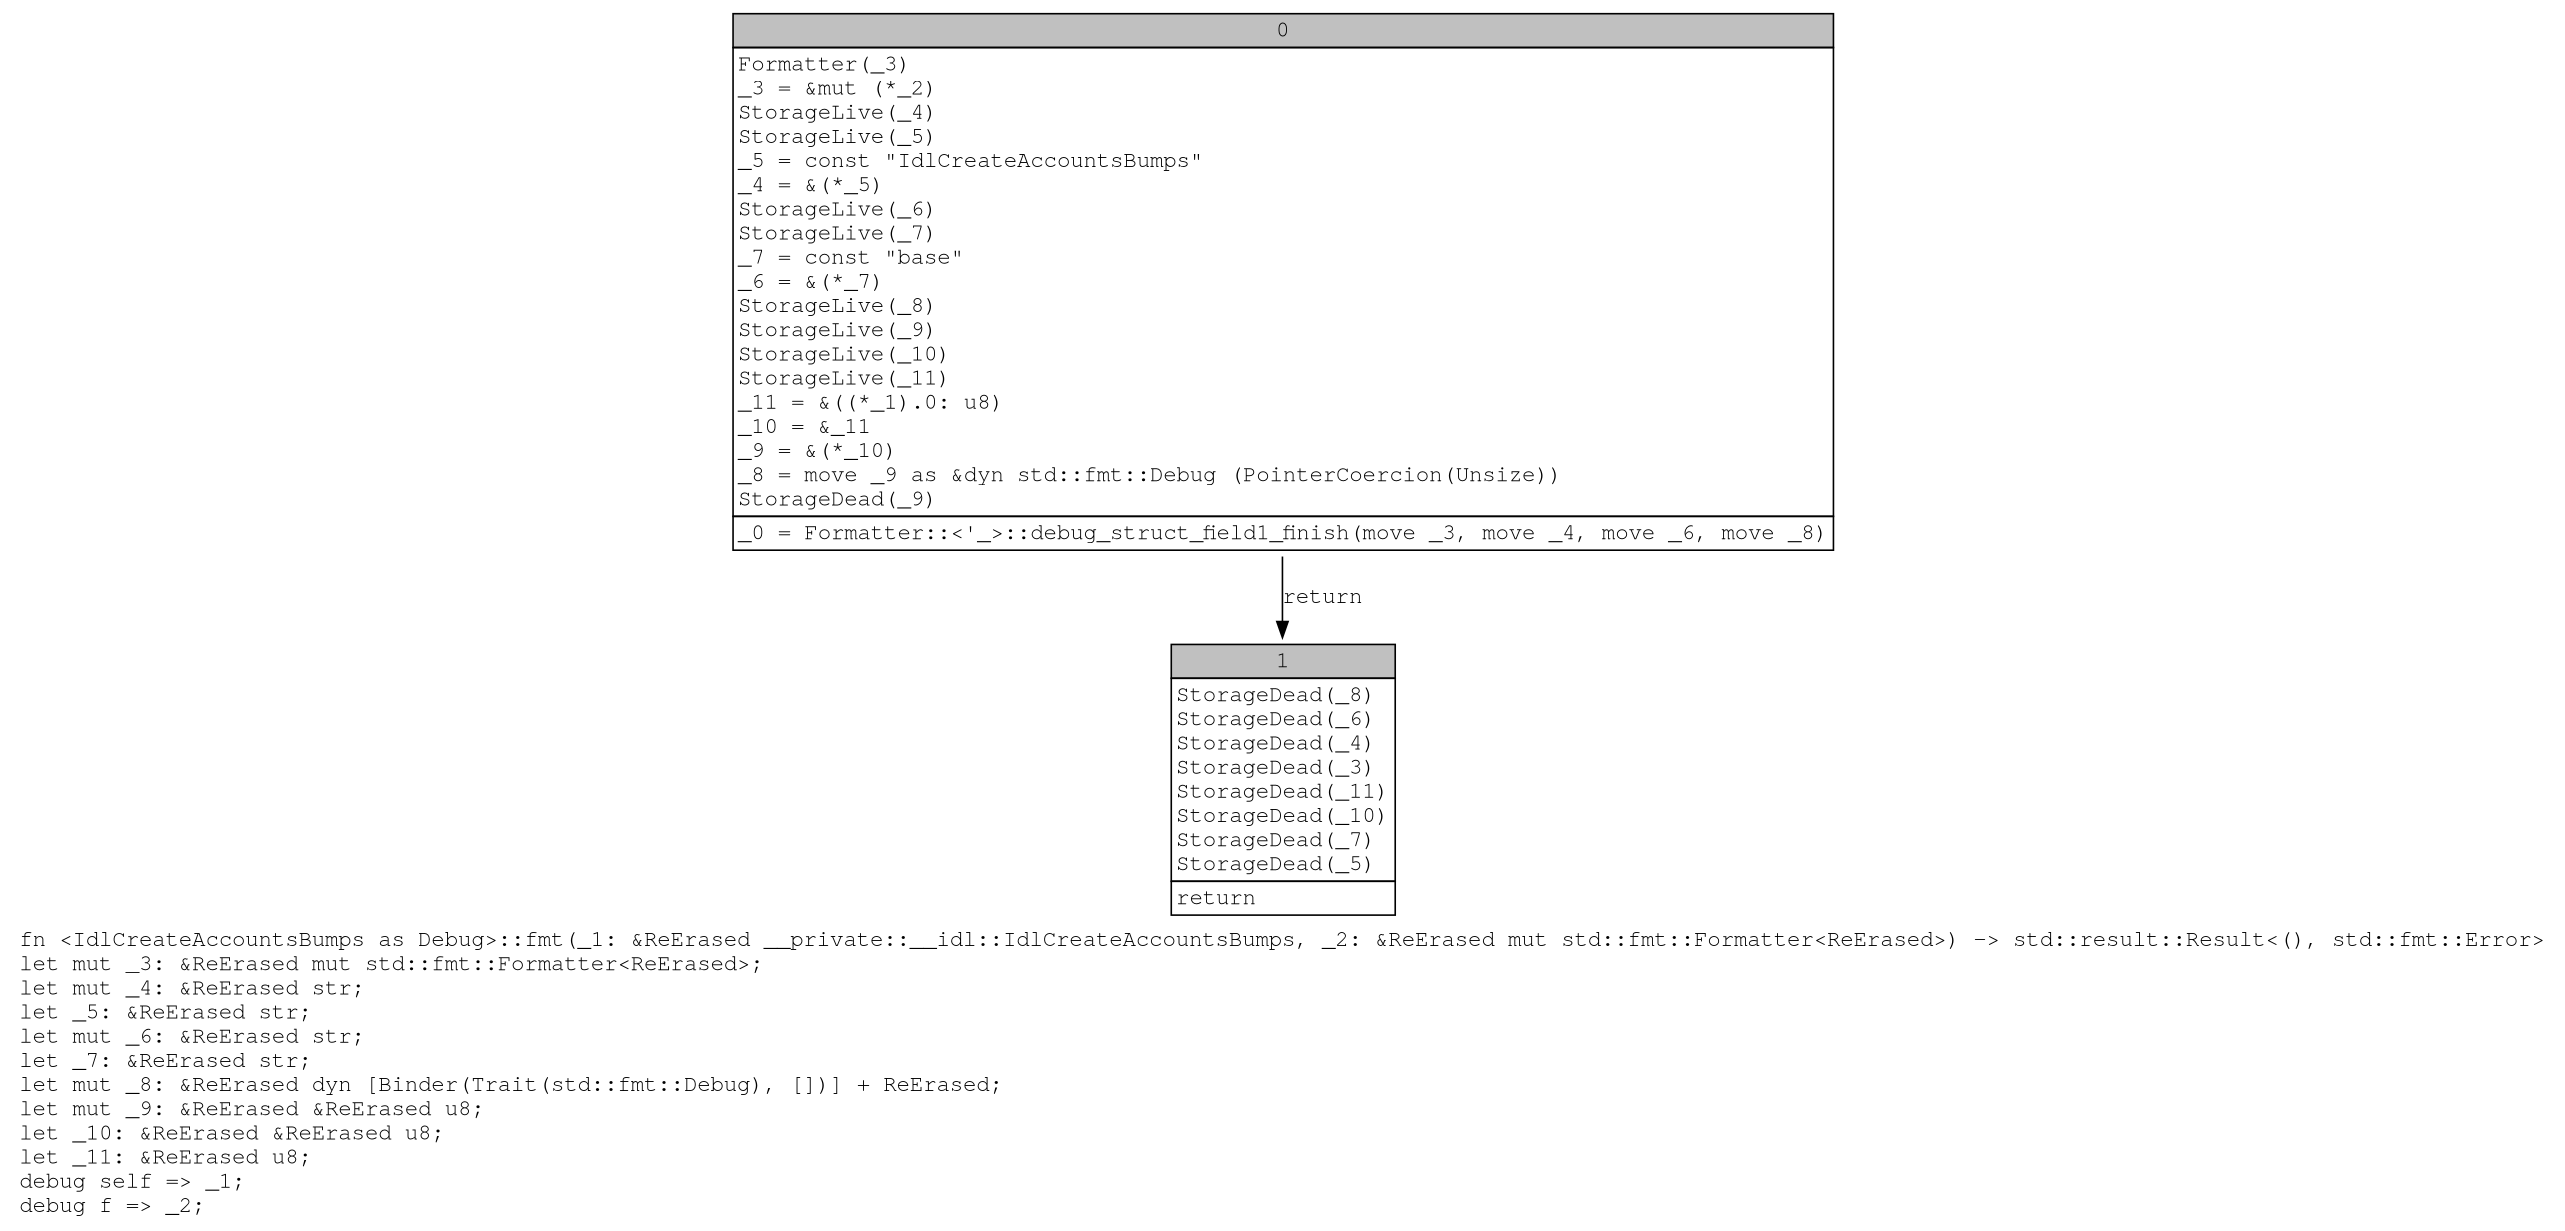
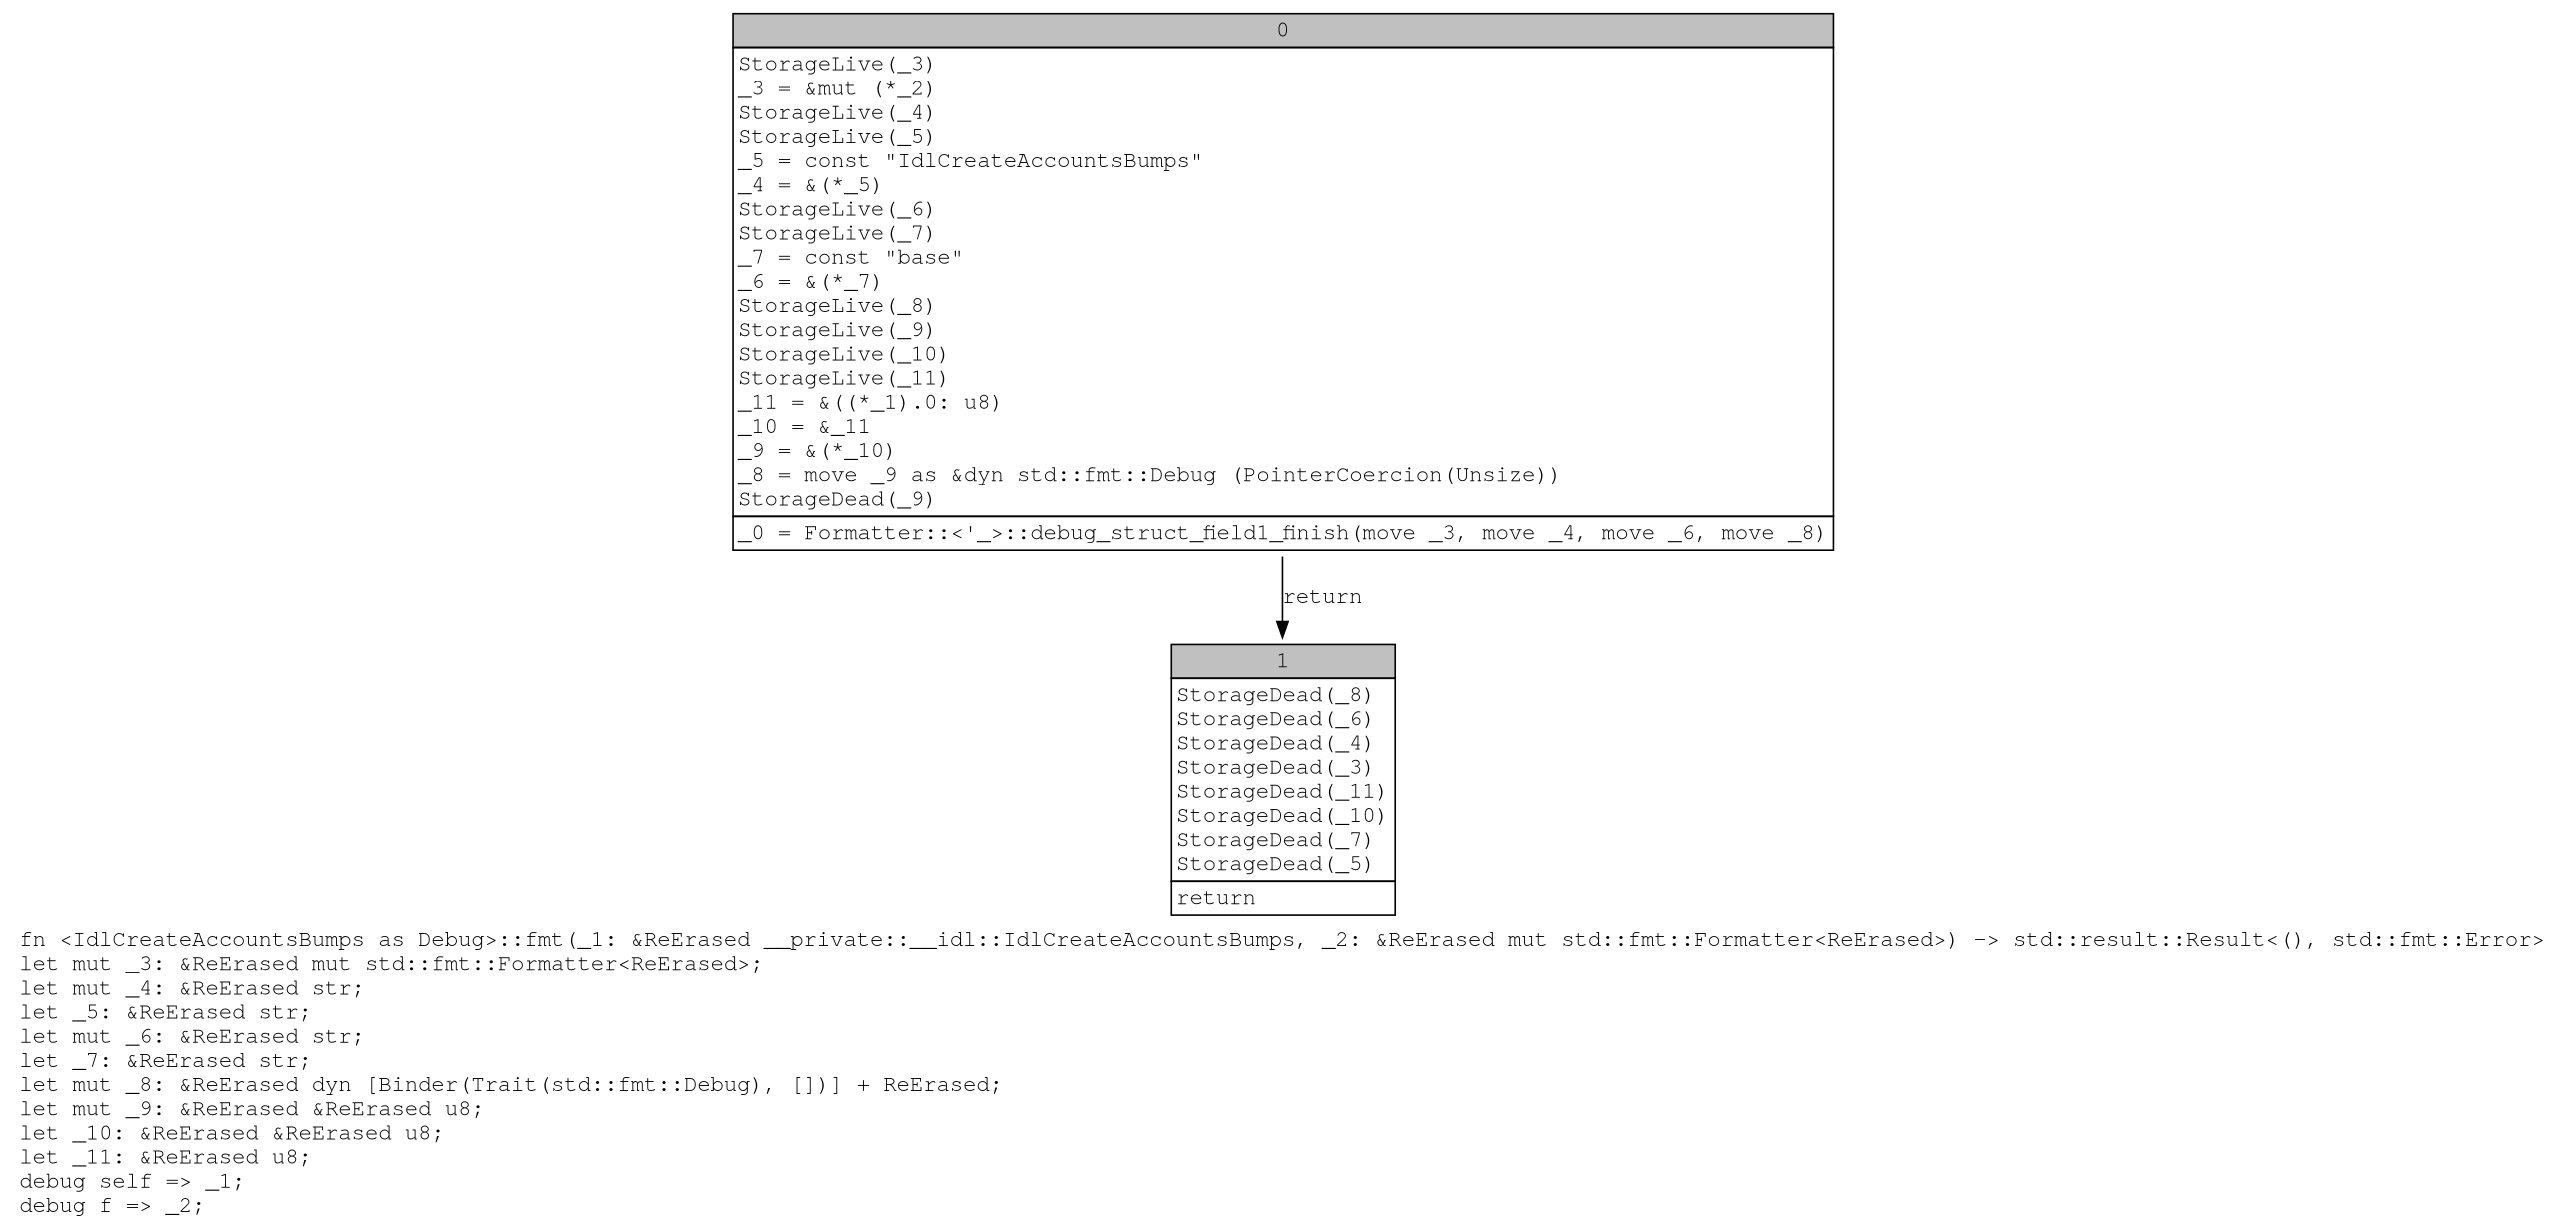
(825, 64) -> (838, 64)
